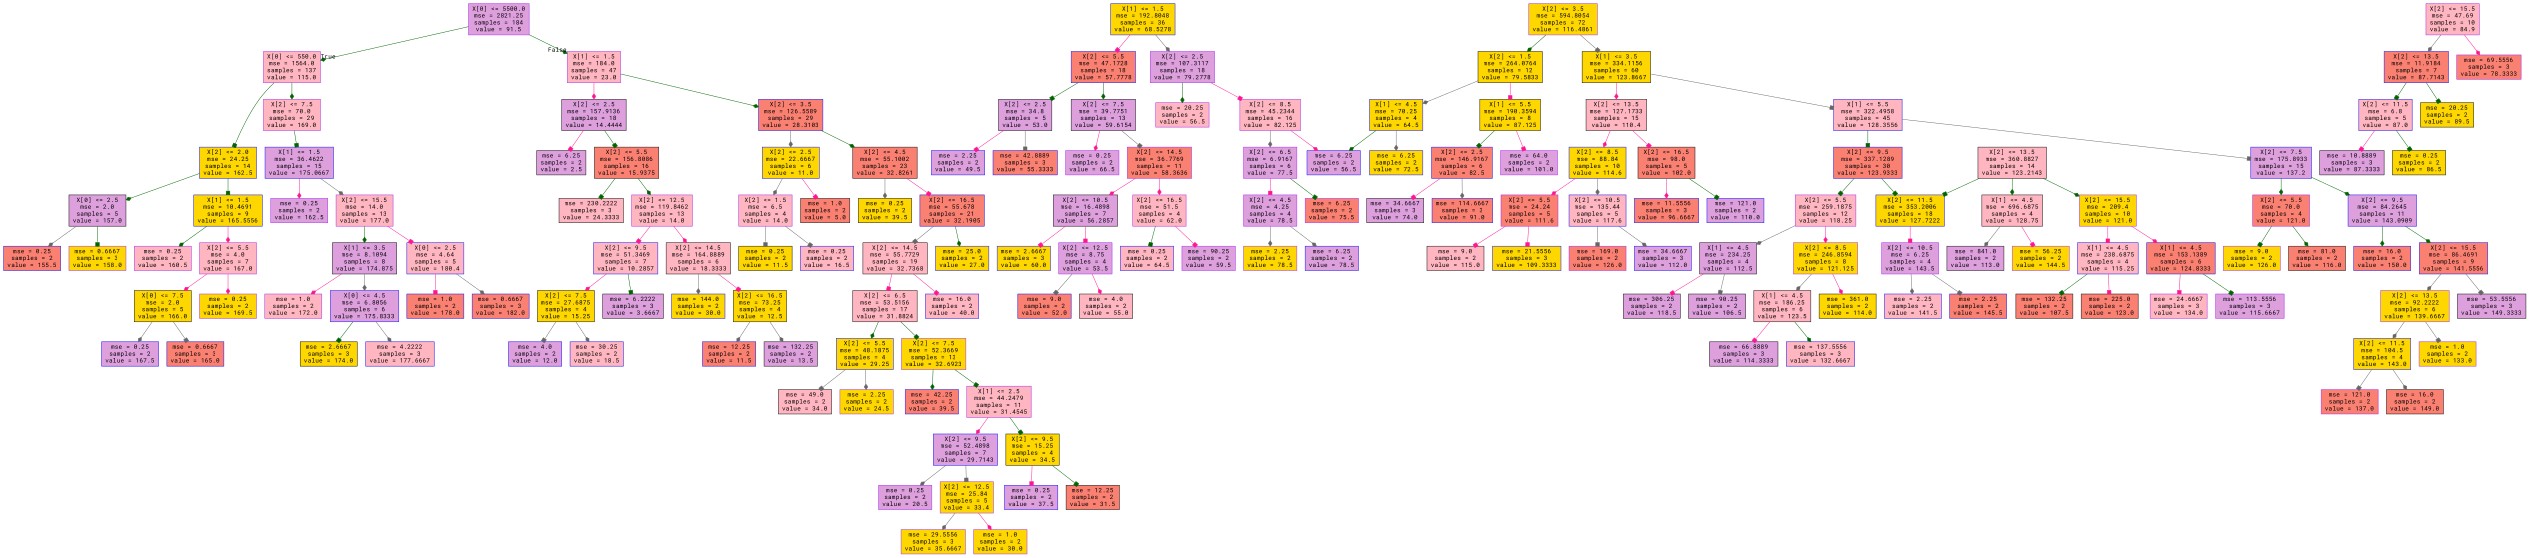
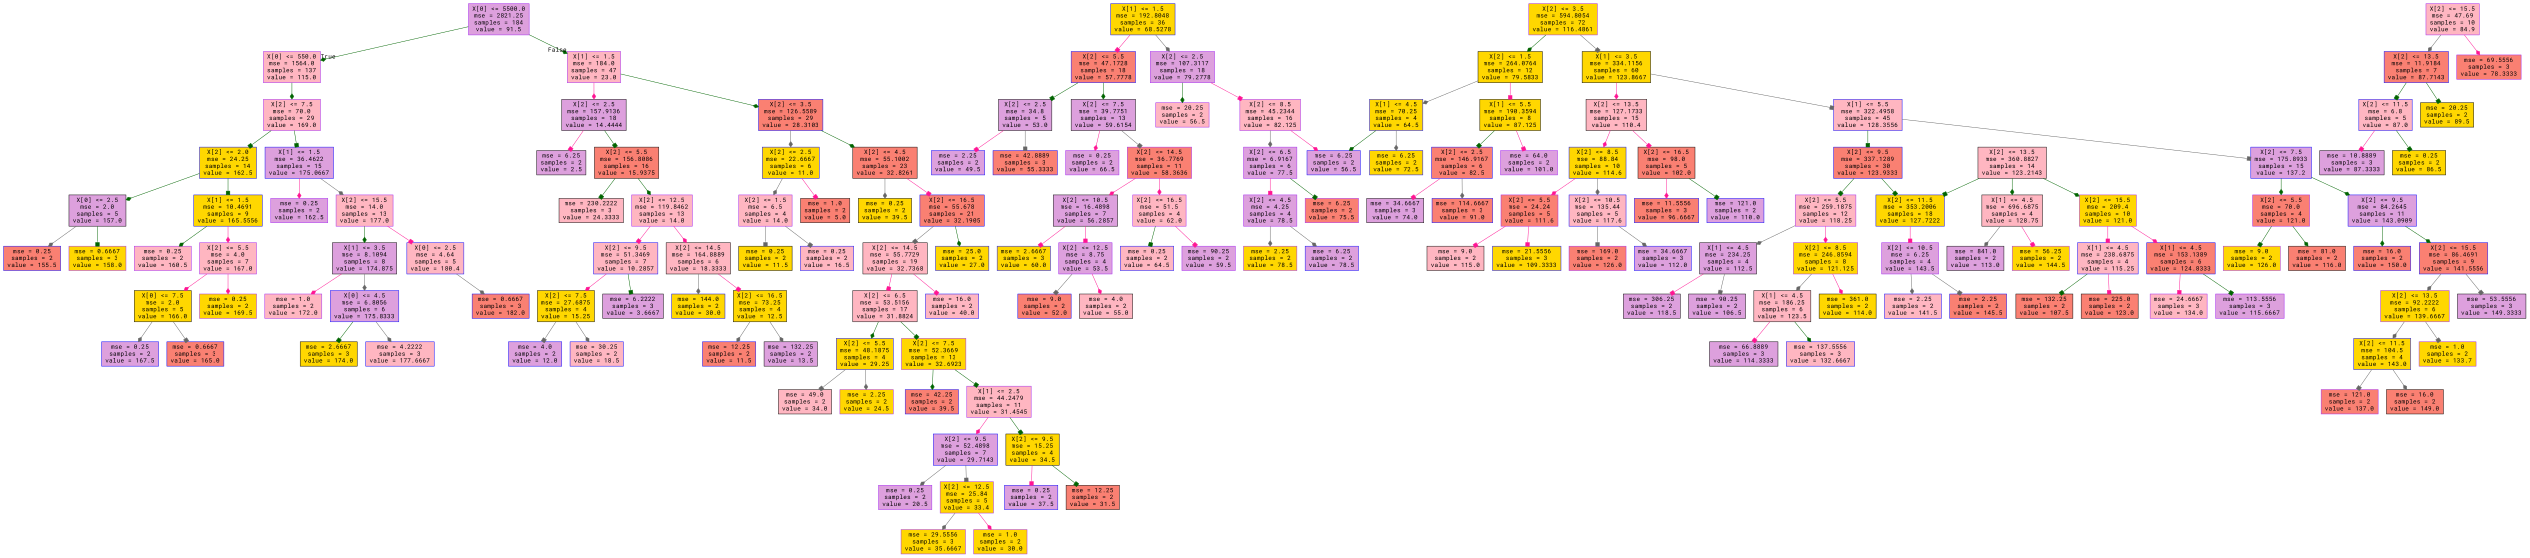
(252, 111) -> (262, 137)
(435, 306) -> none
(2448, 354) -> (2448, 354)
